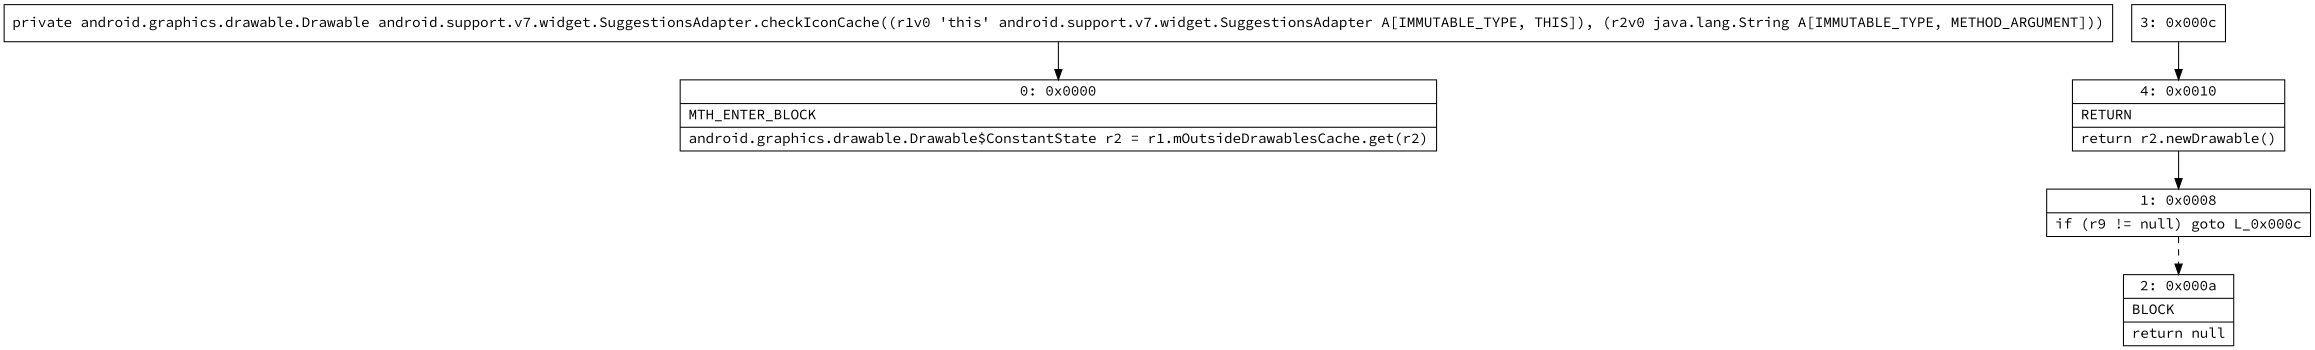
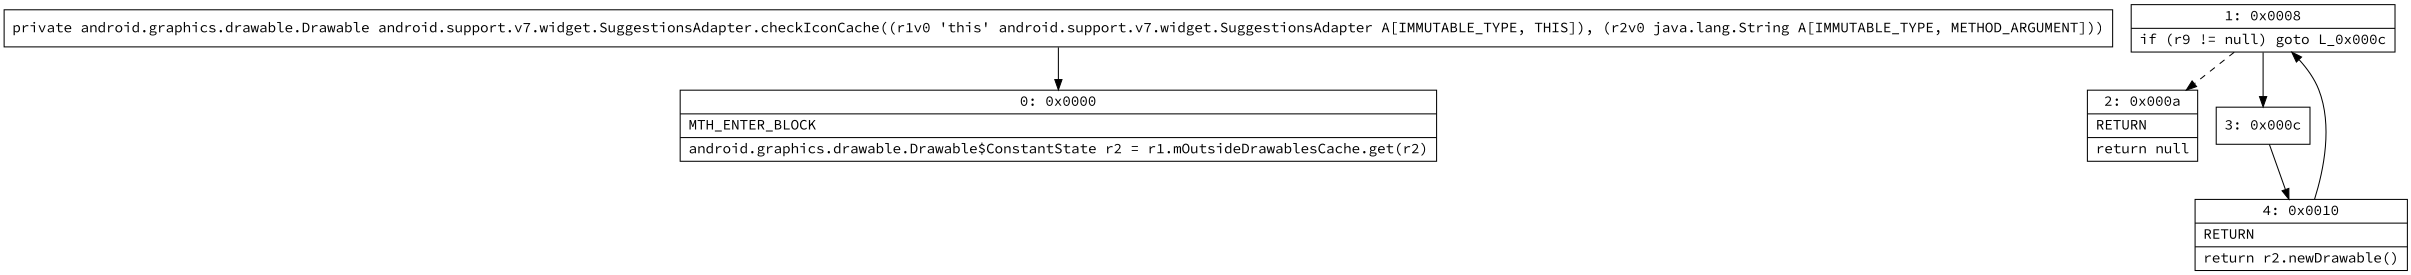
none -> (2263, 74)
(2153, 310) -> (2121, 125)
